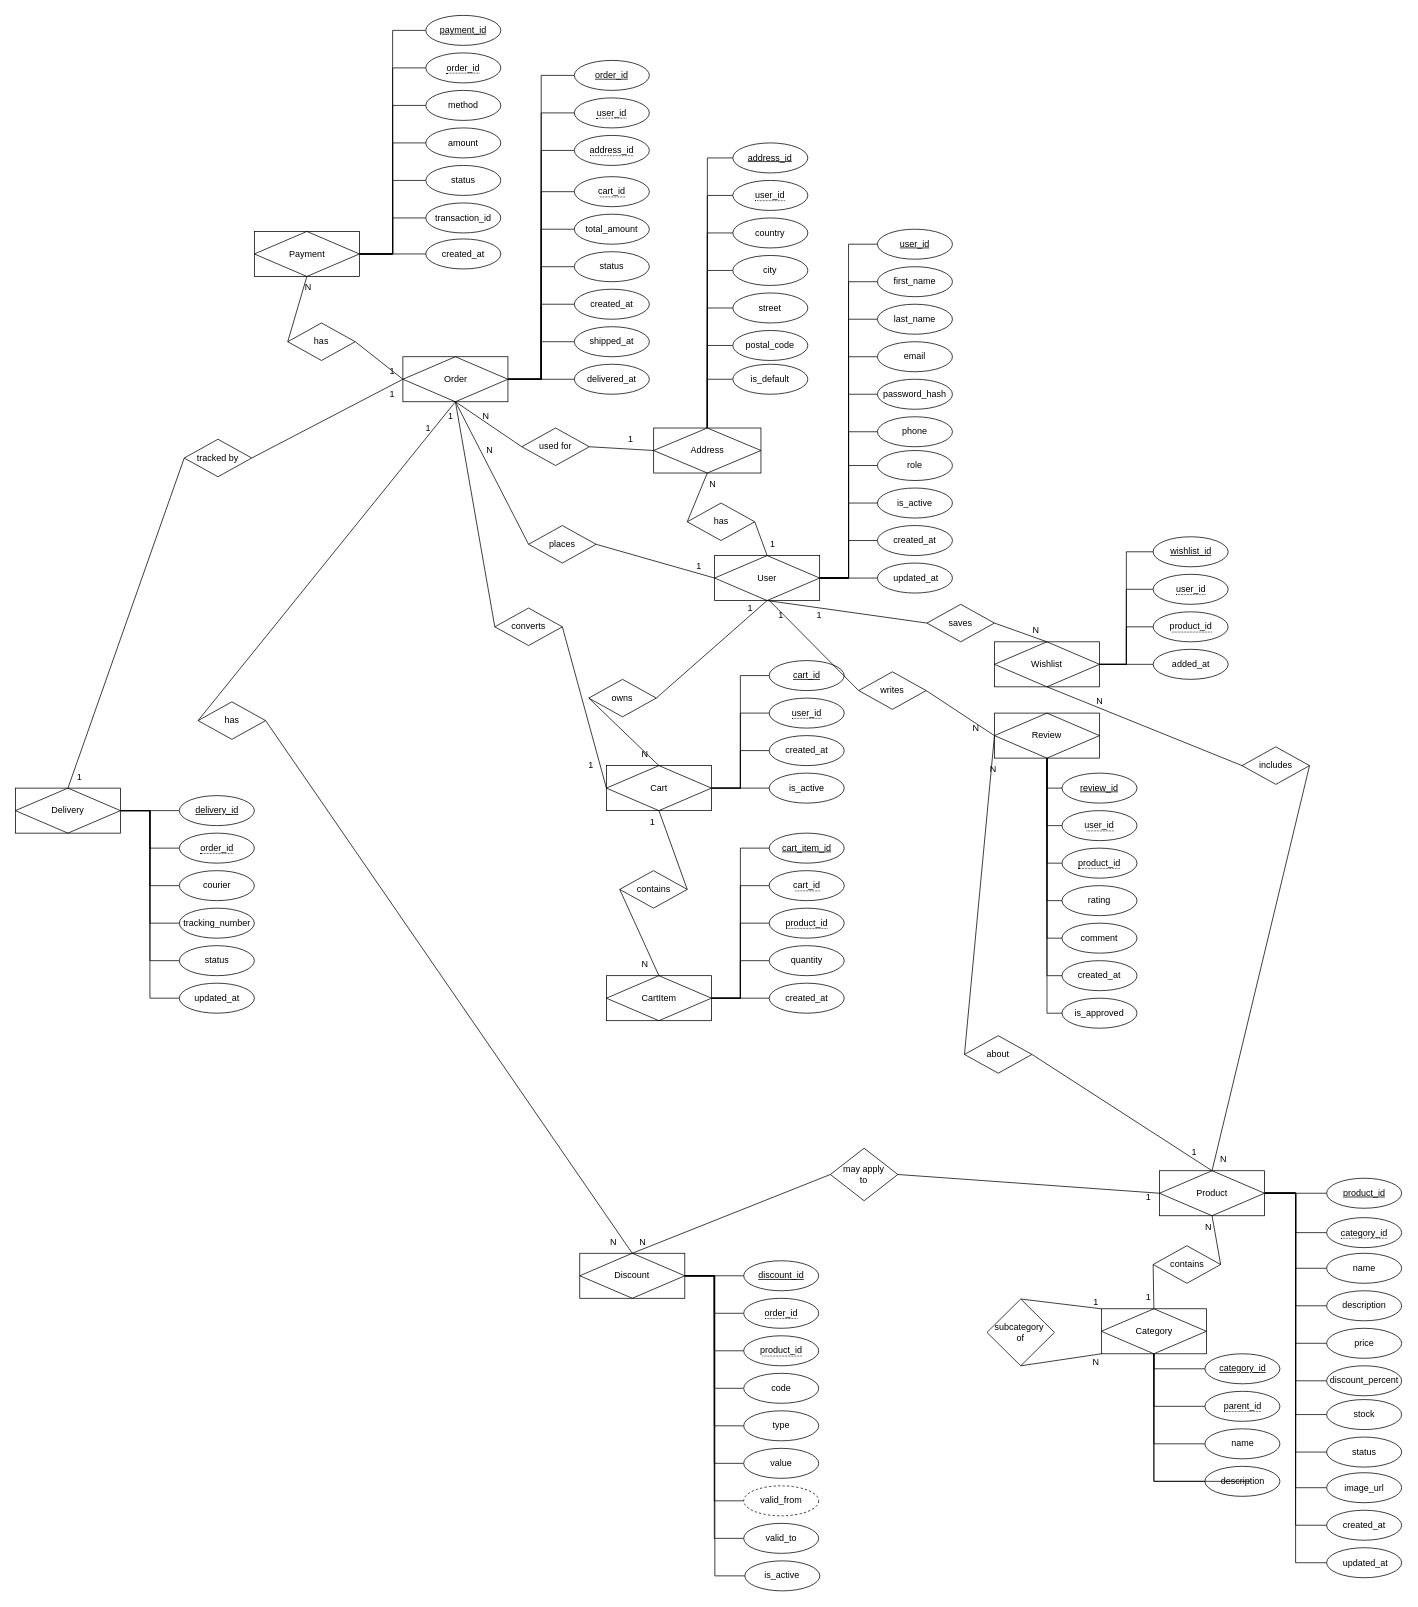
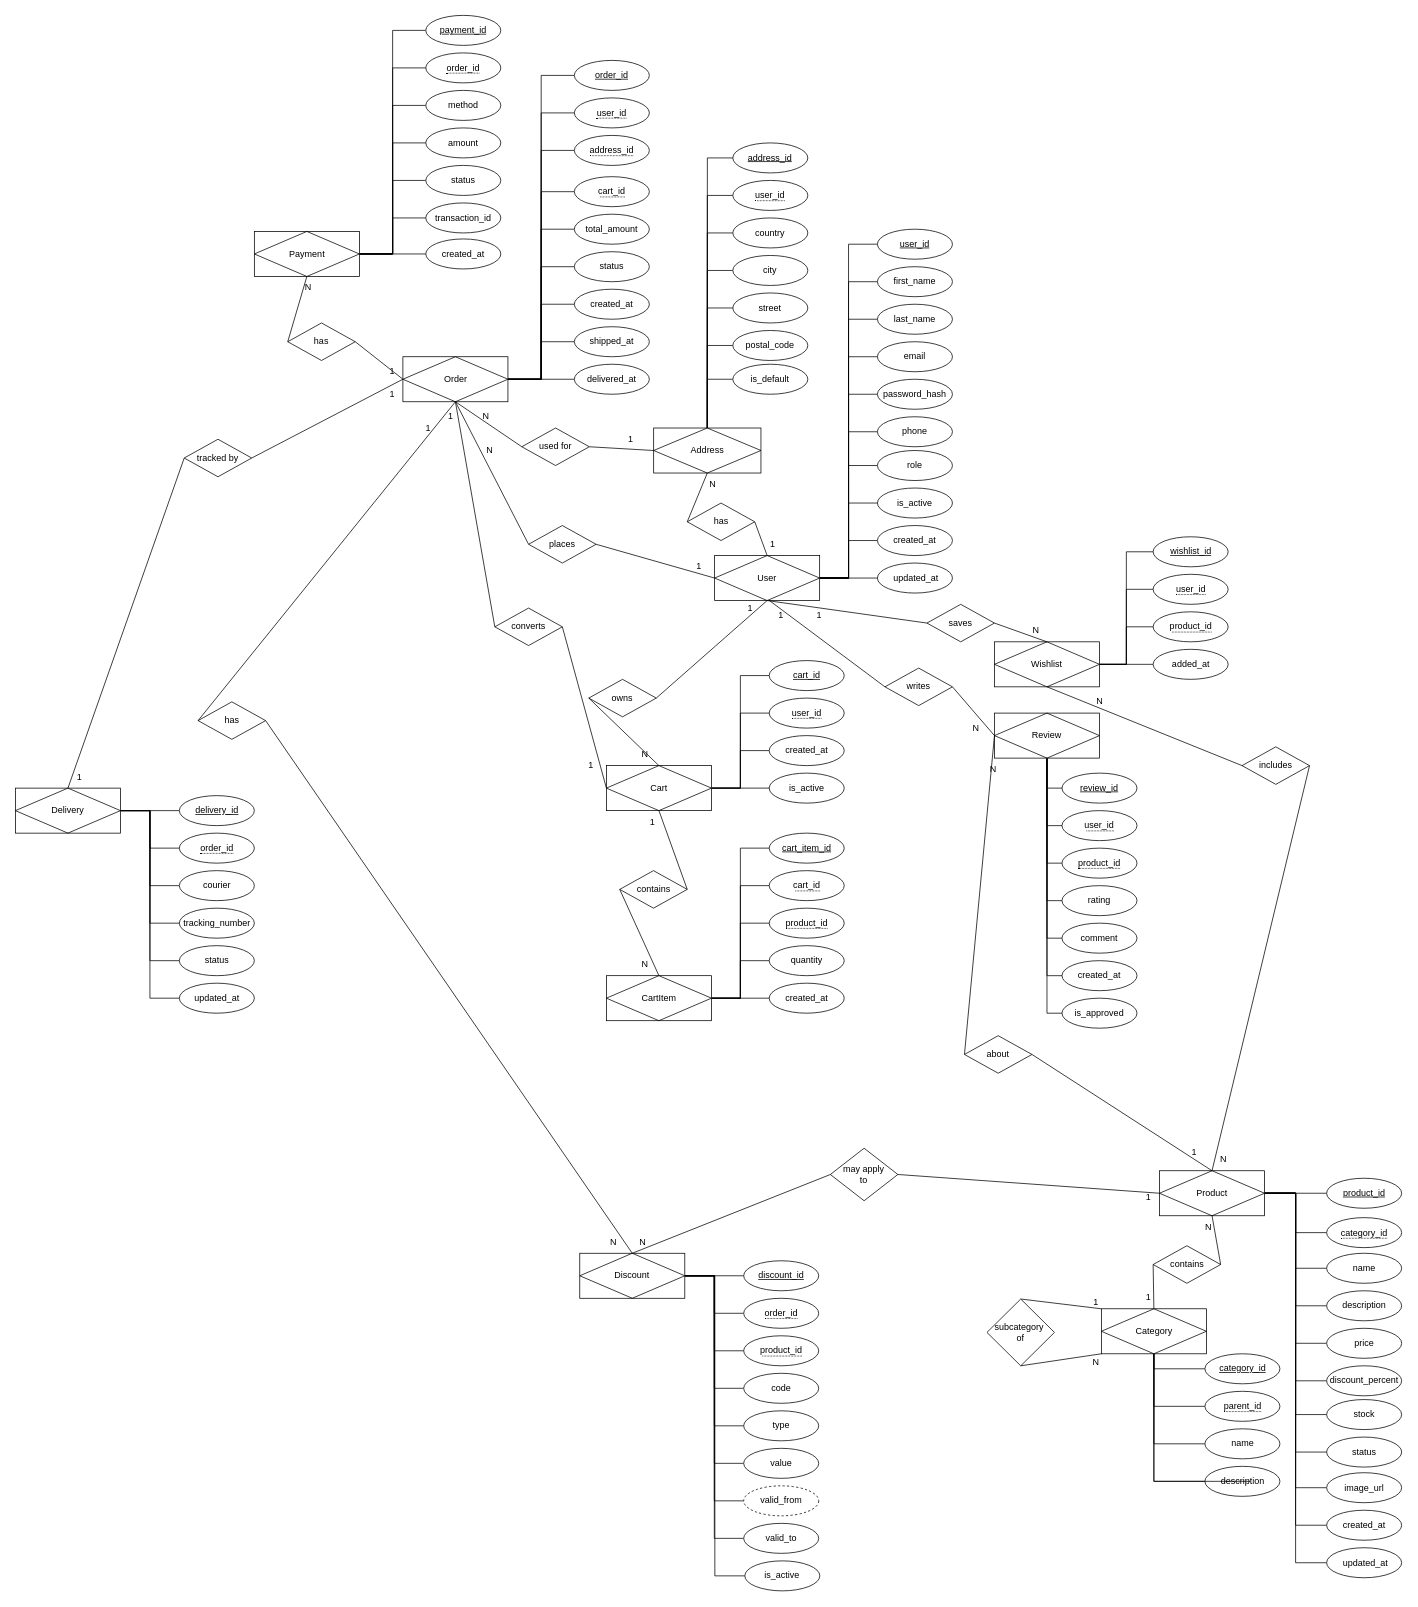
(892, 690) -> (918, 687)
